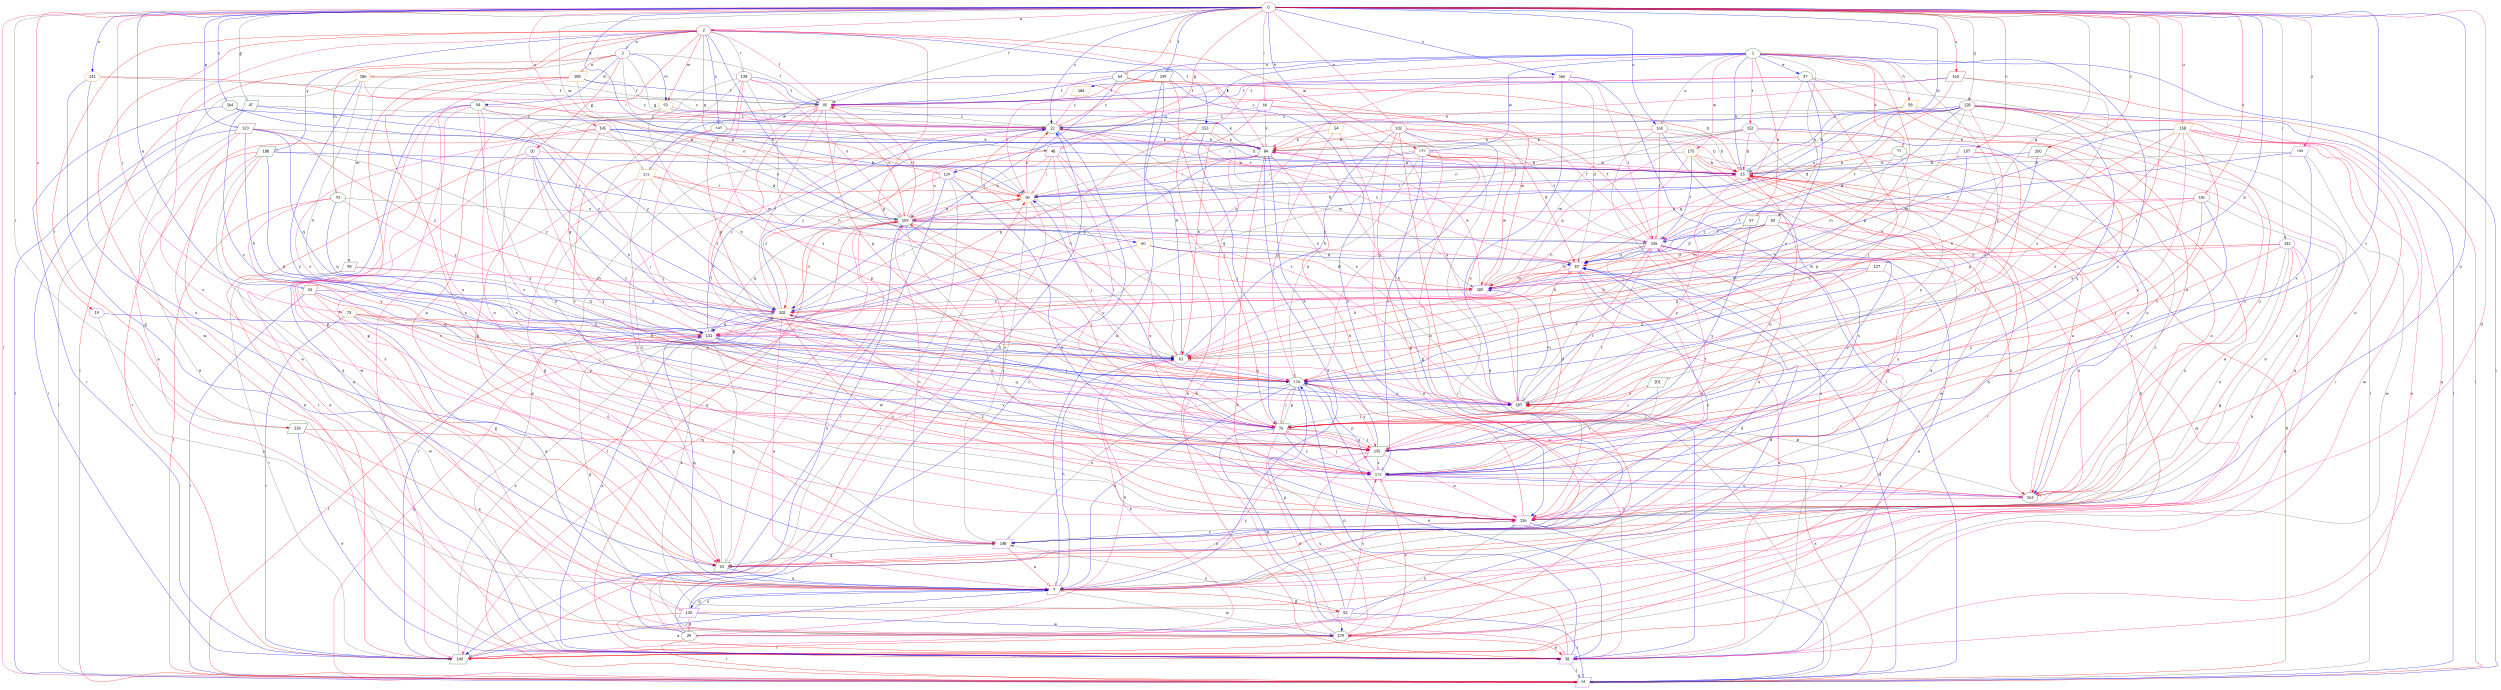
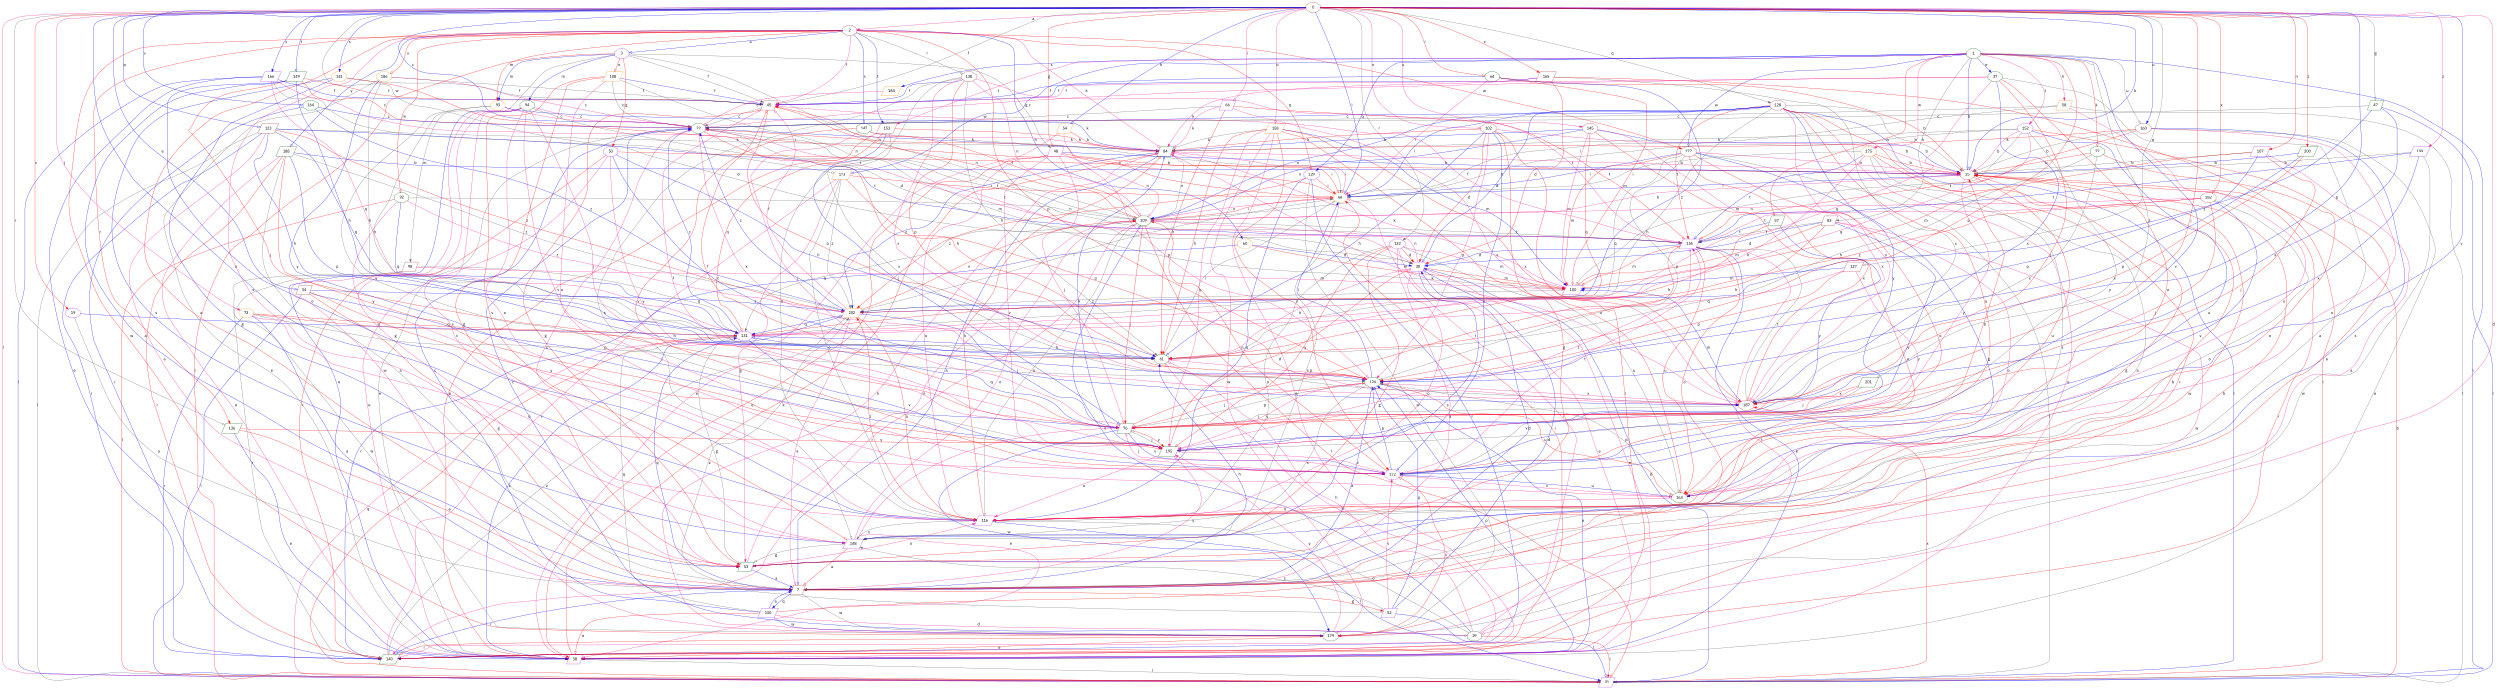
(1780, 202) -> (1520, 151)
(1197, 299) -> (1384, 312)
(402, 383) -> (497, 373)
